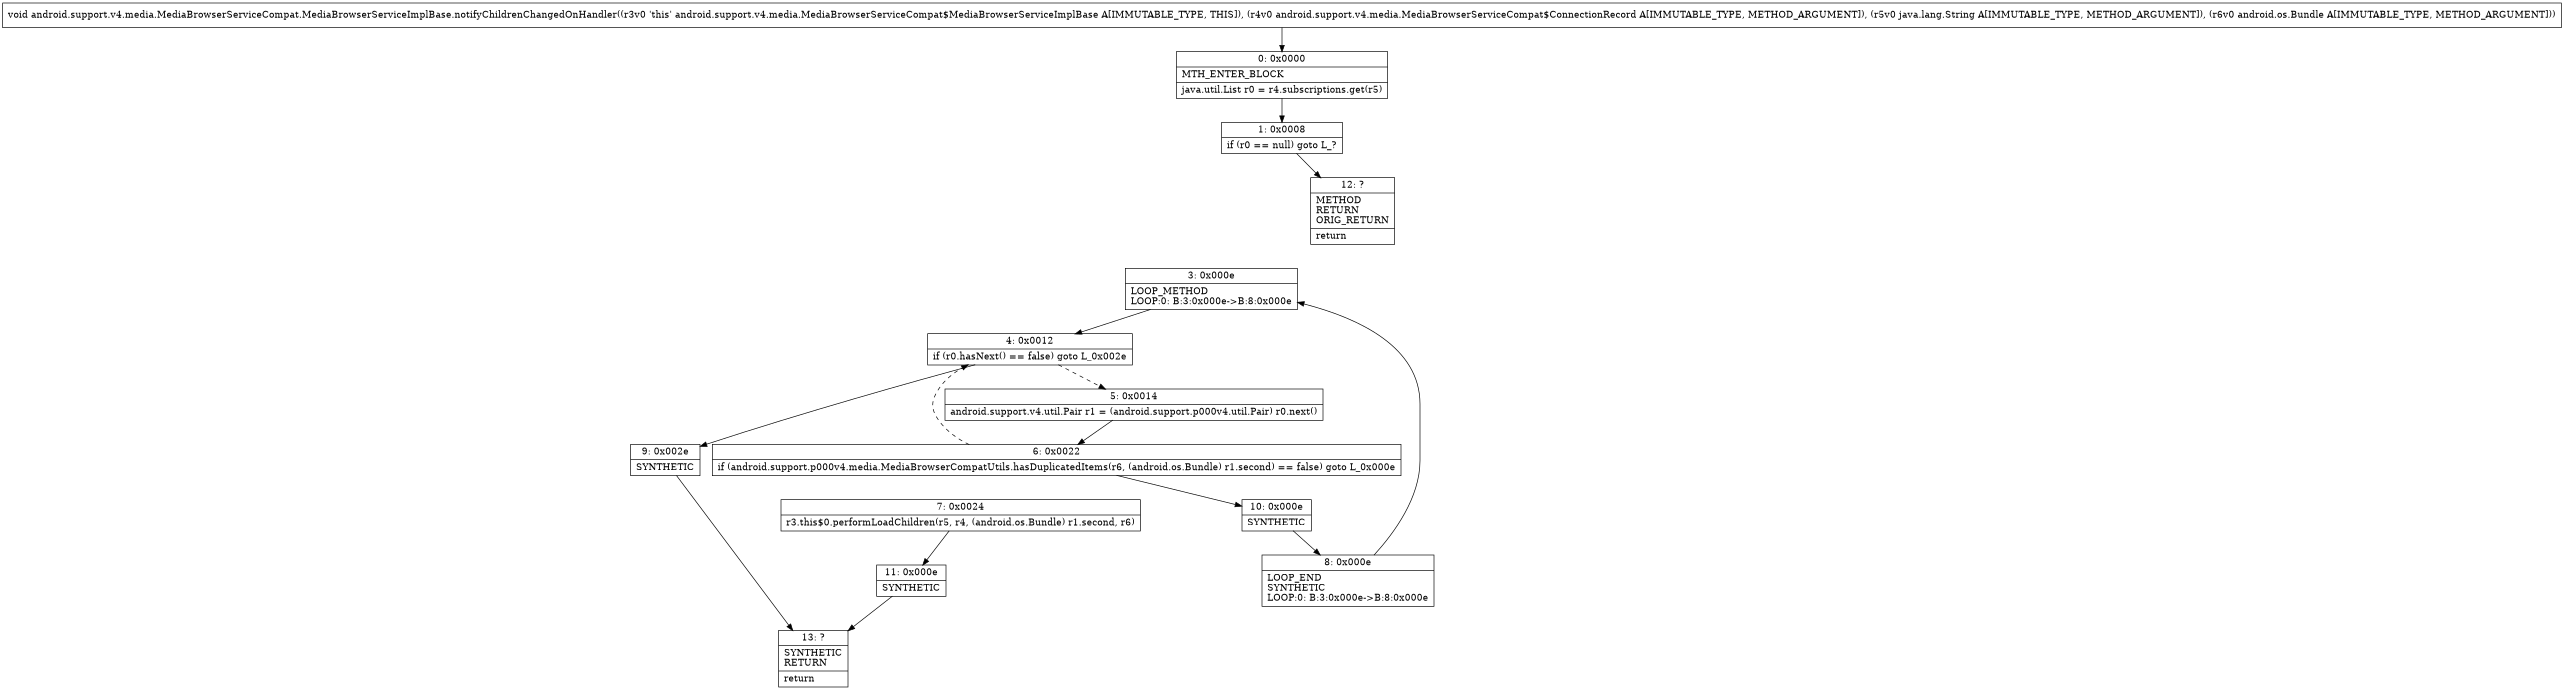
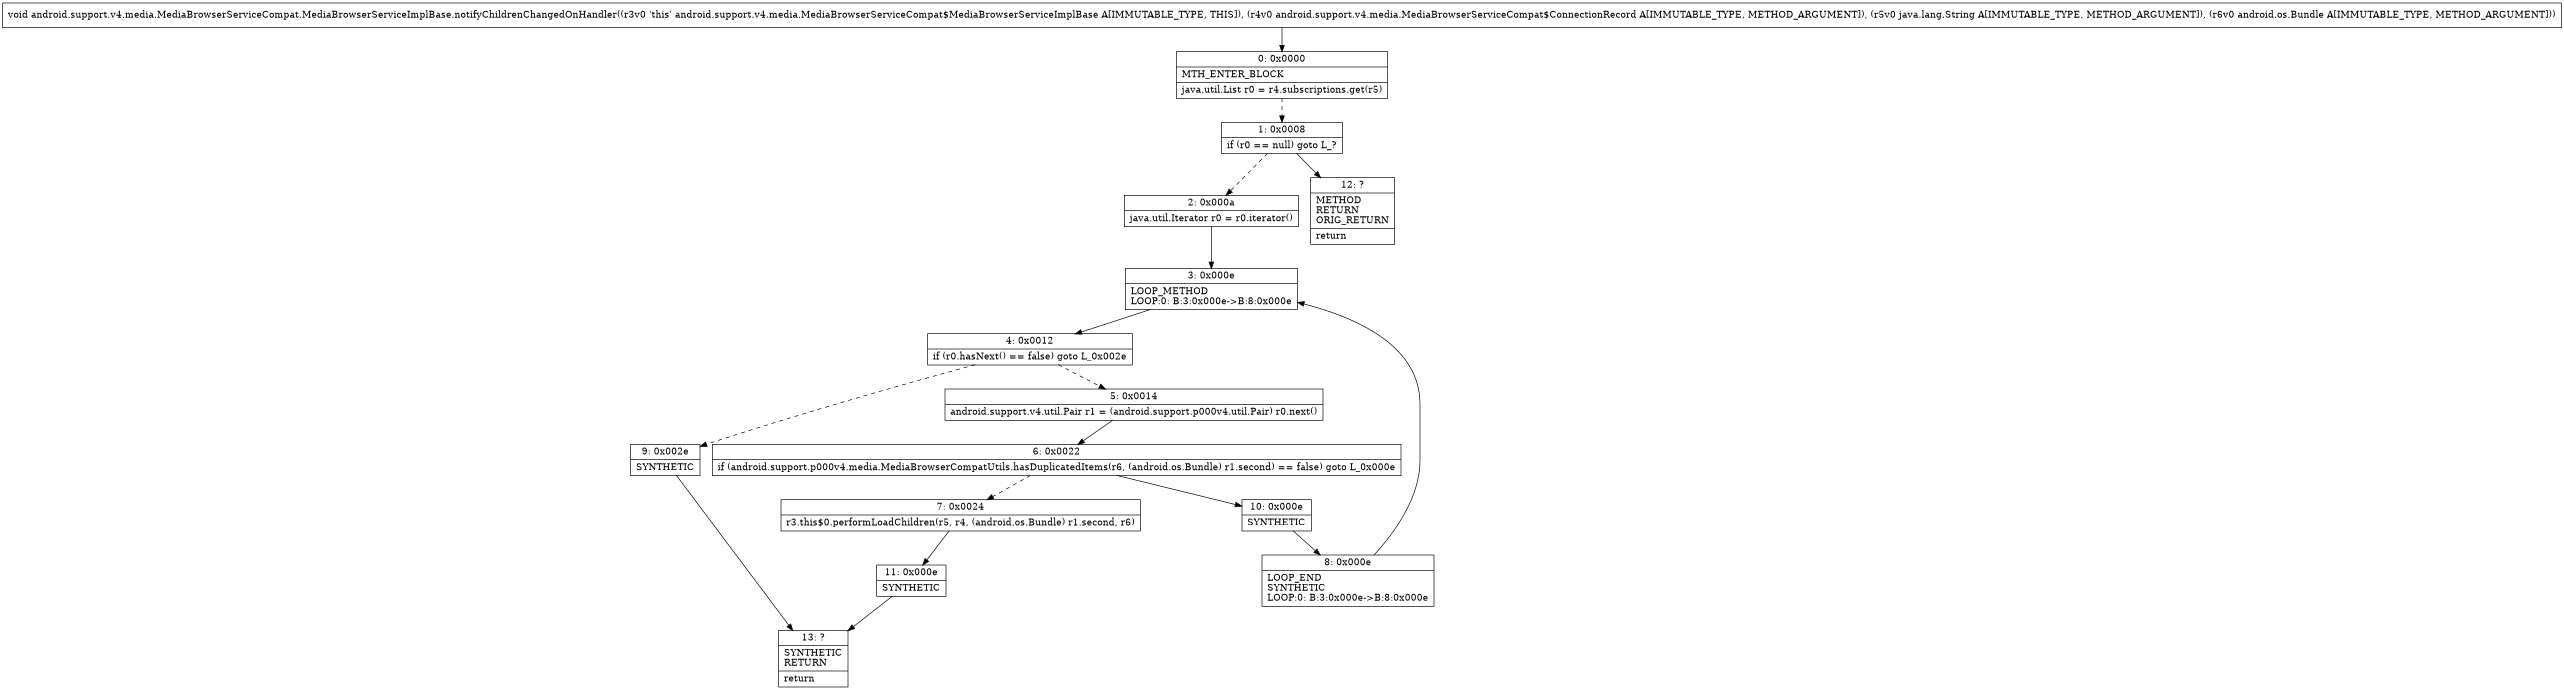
(1282, 107) -> (1282, 107)
none -> (1211, 211)
(840, 403) -> (840, 403)
(933, 408) -> (1012, 486)
